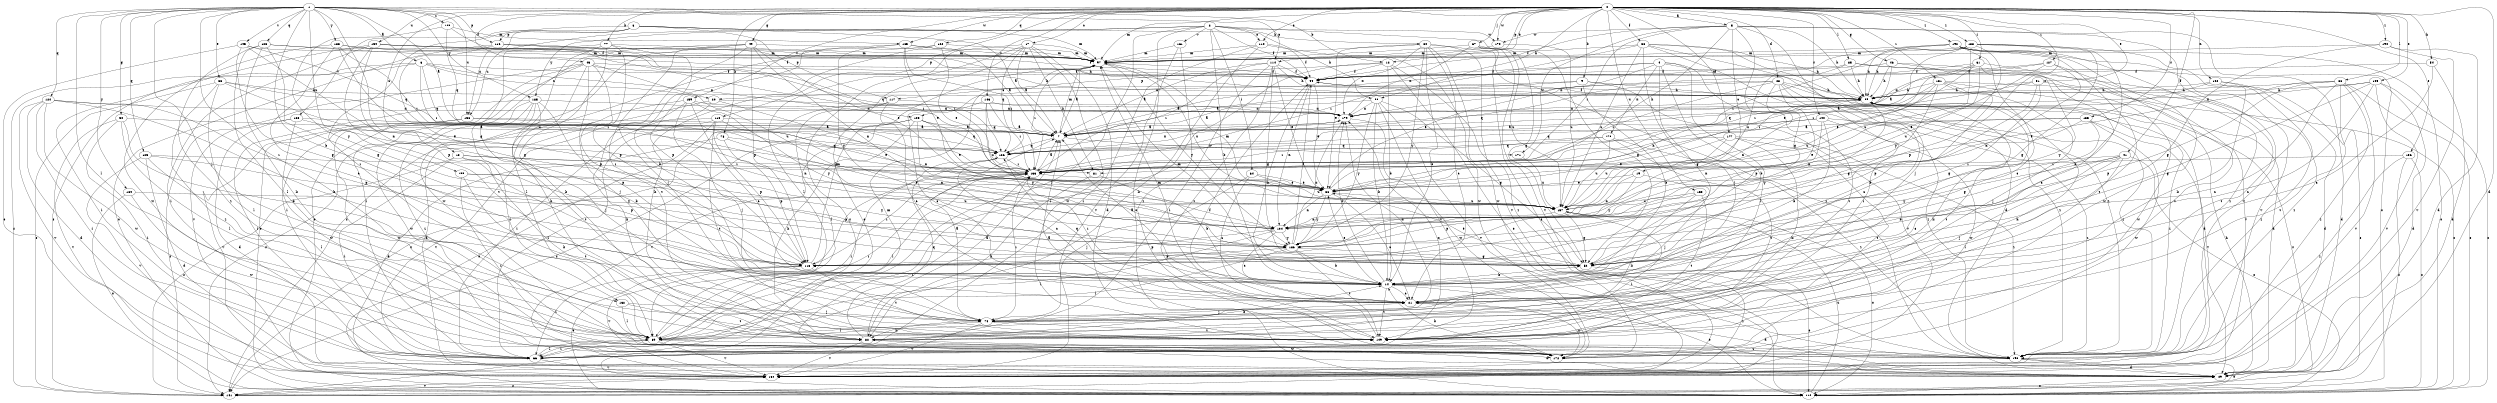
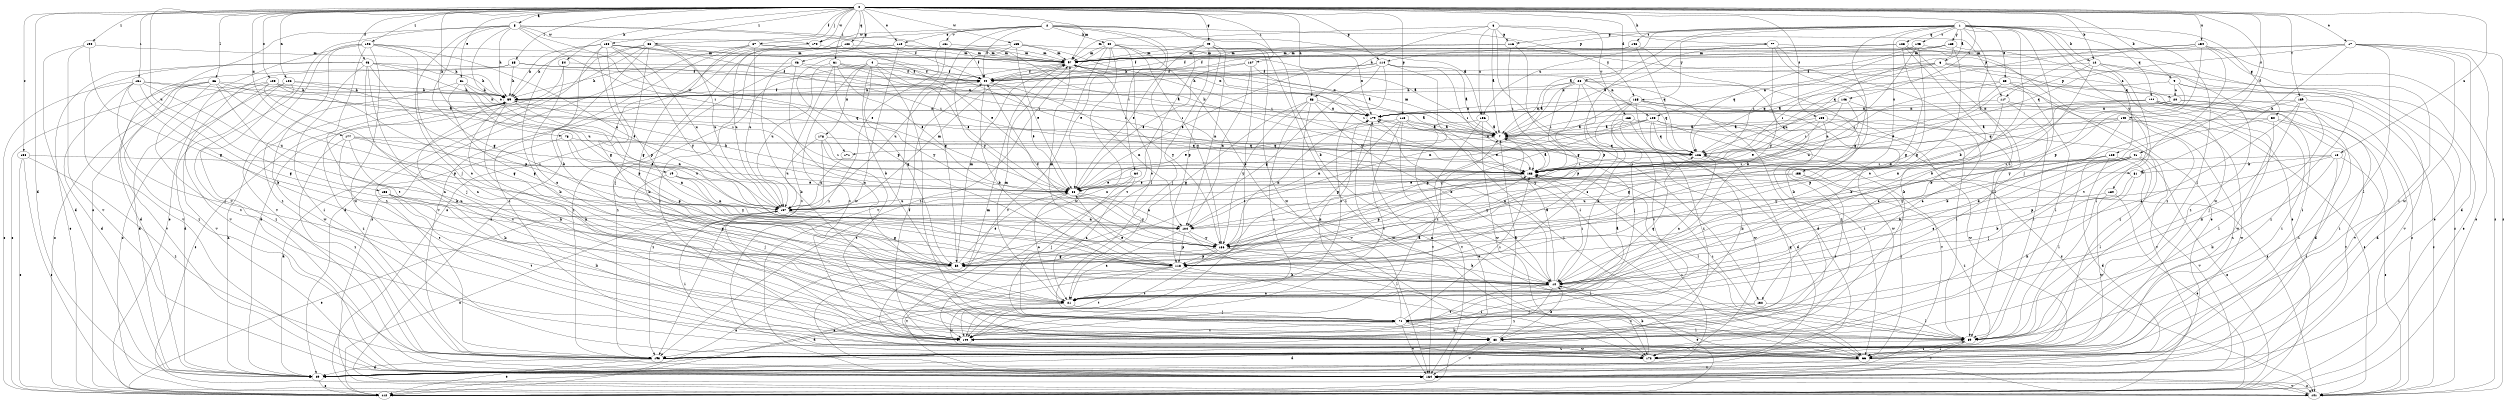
(675, 40) -> (1353, 51)
